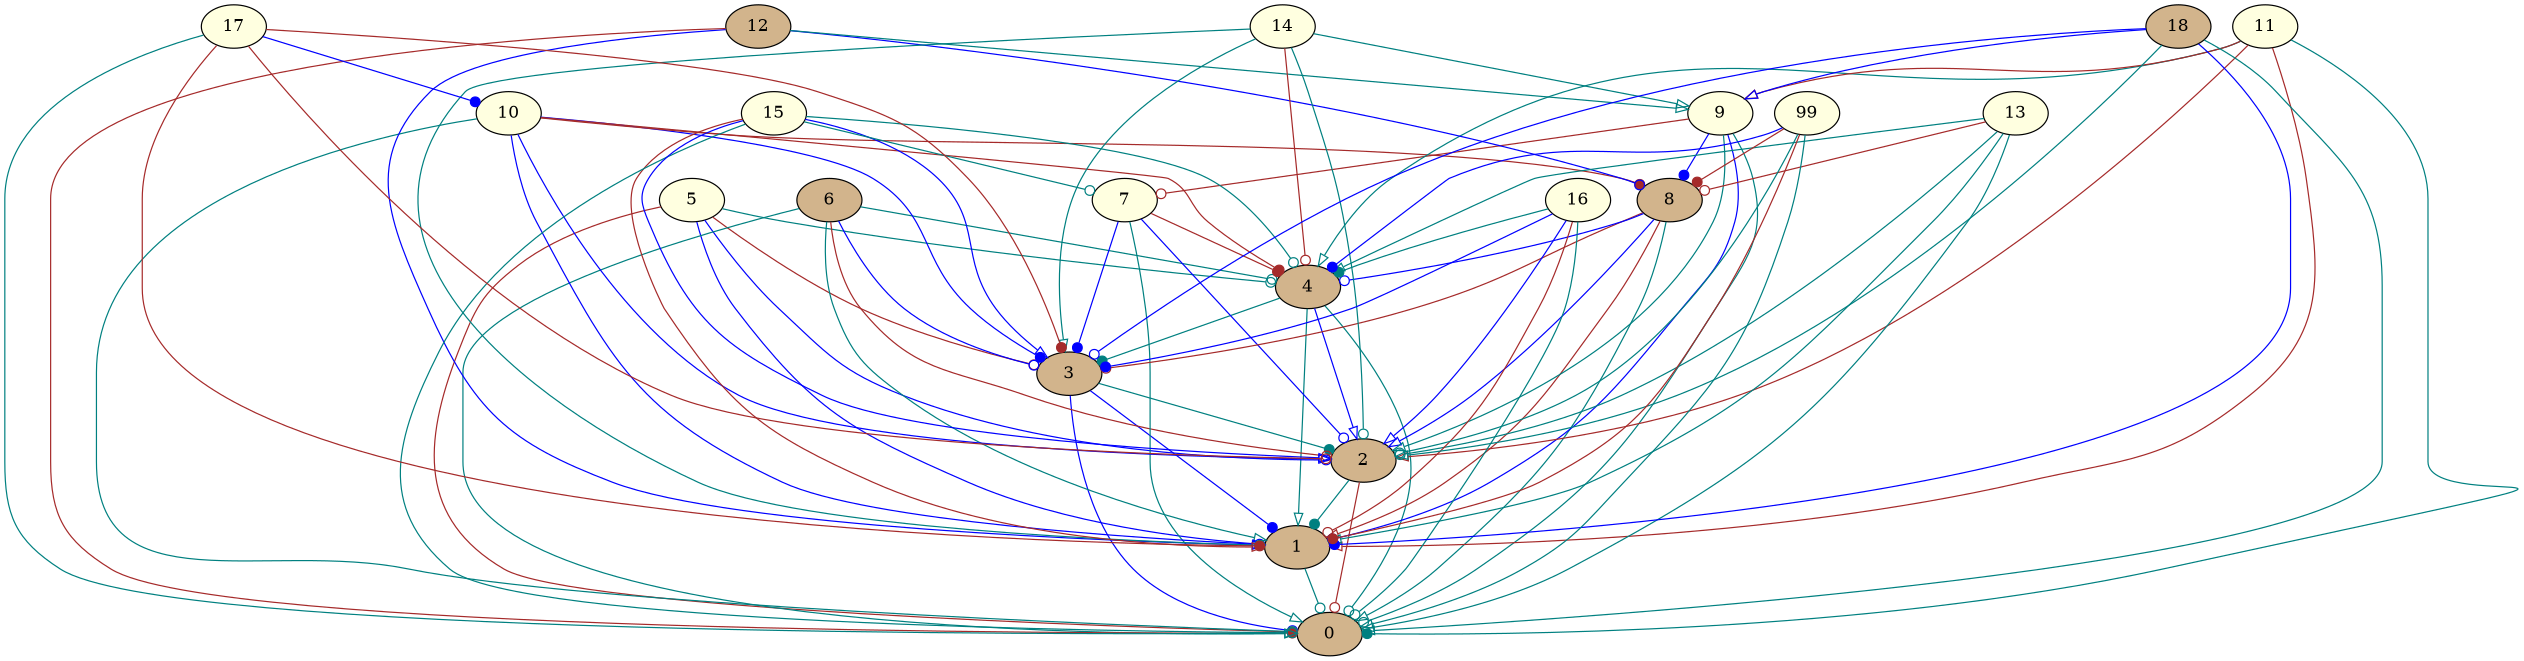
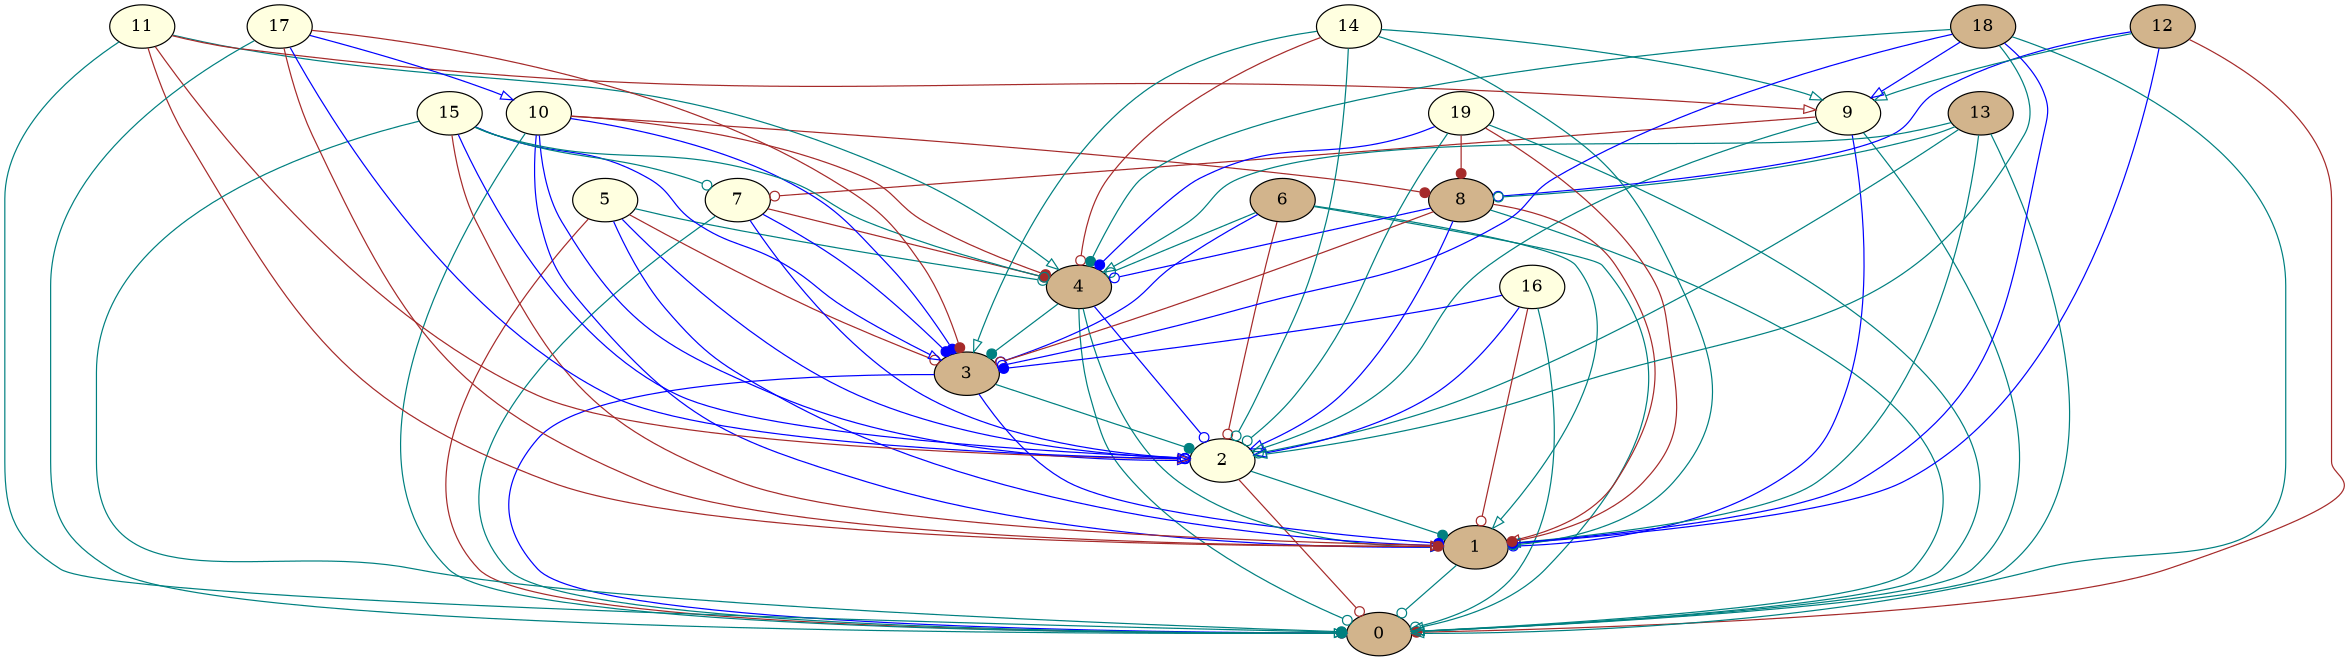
(367, 68) -> (387, 57)
(1807, 113) -> (1461, 113)
(2016, 113) -> (1981, 113)
(1698, 152) -> none
(1848, 156) -> (1731, 174)
(1445, 237) -> (1515, 73)
(1334, 368) -> (1148, 370)
(720, 410) -> (656, 412)
(1363, 461) -> (1222, 461)
